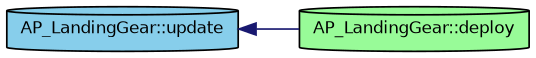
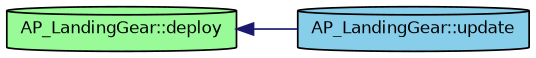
(278, 29) -> (276, 29)
